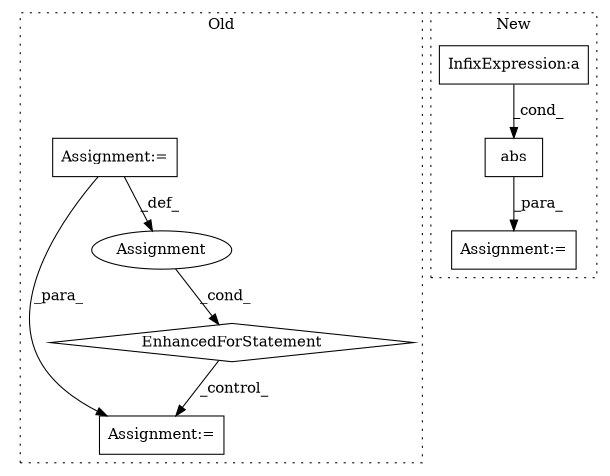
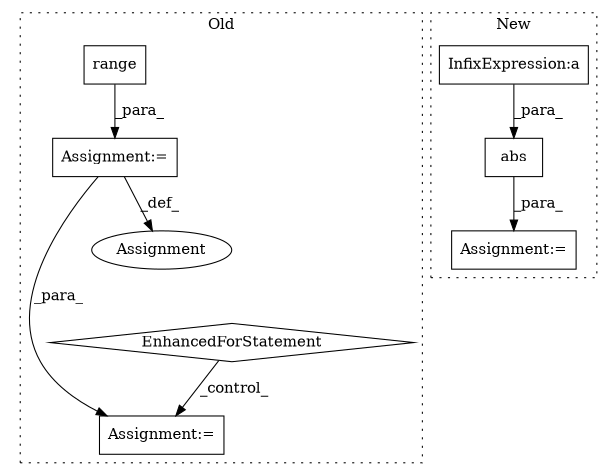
none -> (115, 65)
(538, 111) -> (538, 111)
(194, 292) -> none
